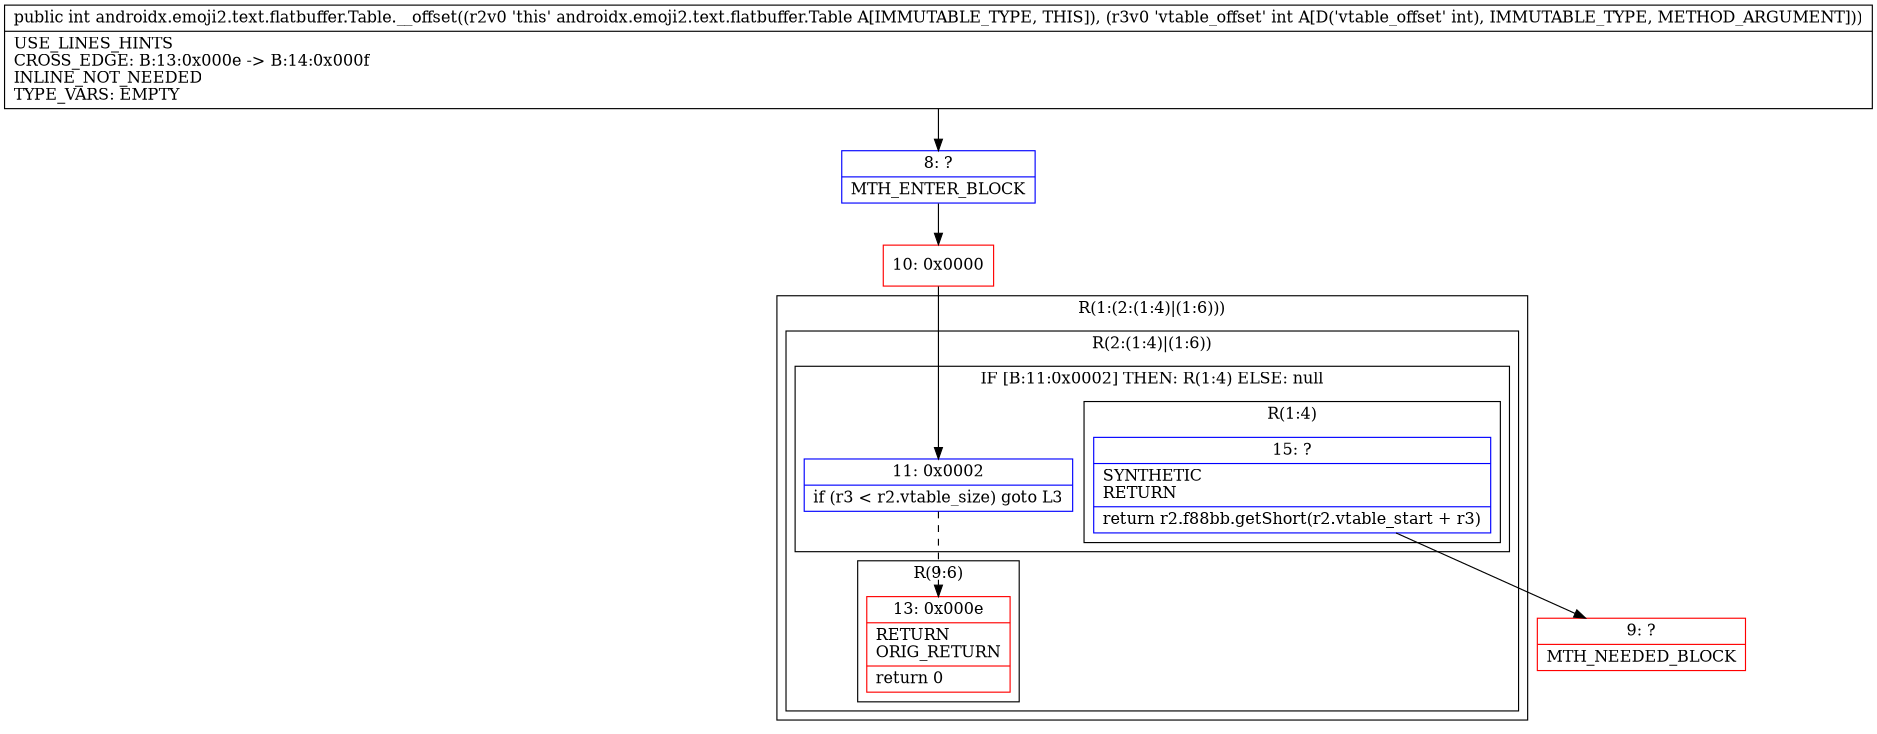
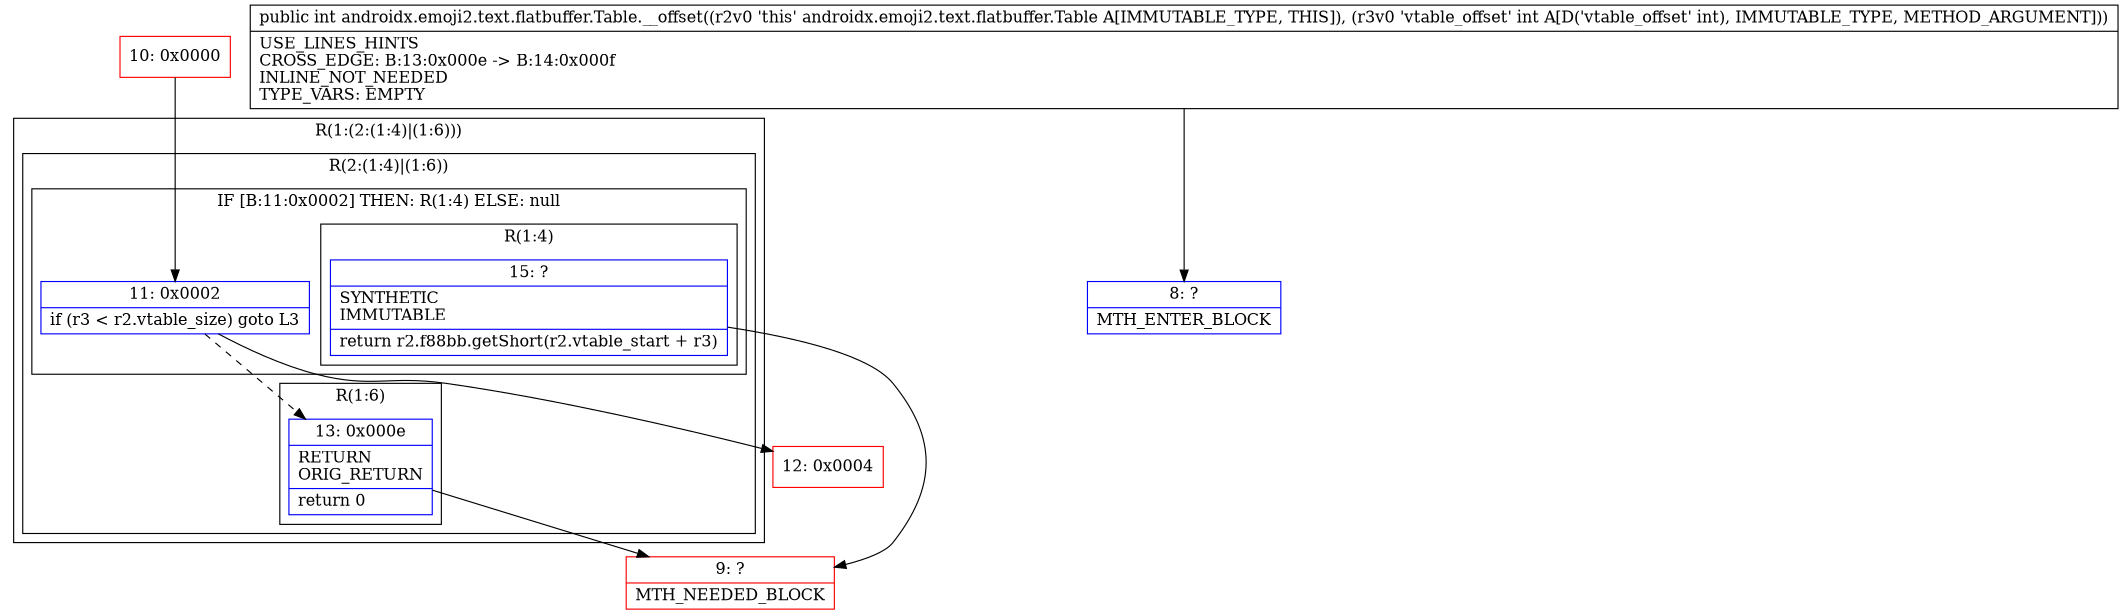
(938, 218) -> none
none -> (828, 467)
(1140, 493) -> (393, 316)
none -> (535, 522)
(938, 574) -> (361, 396)
(938, 644) -> (361, 467)
